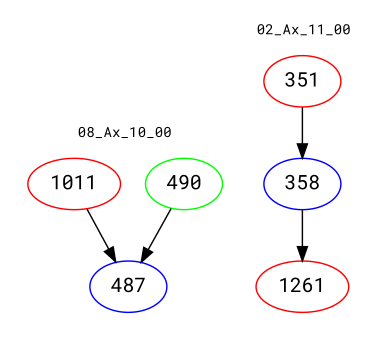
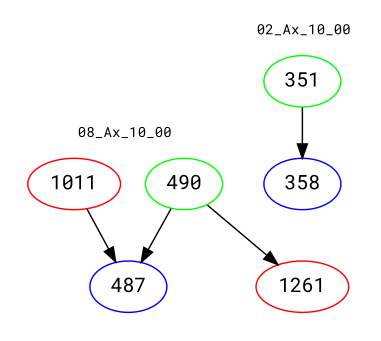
(305, 31) -> (305, 31)
(302, 81) -> (302, 81)
(302, 228) -> (225, 220)
